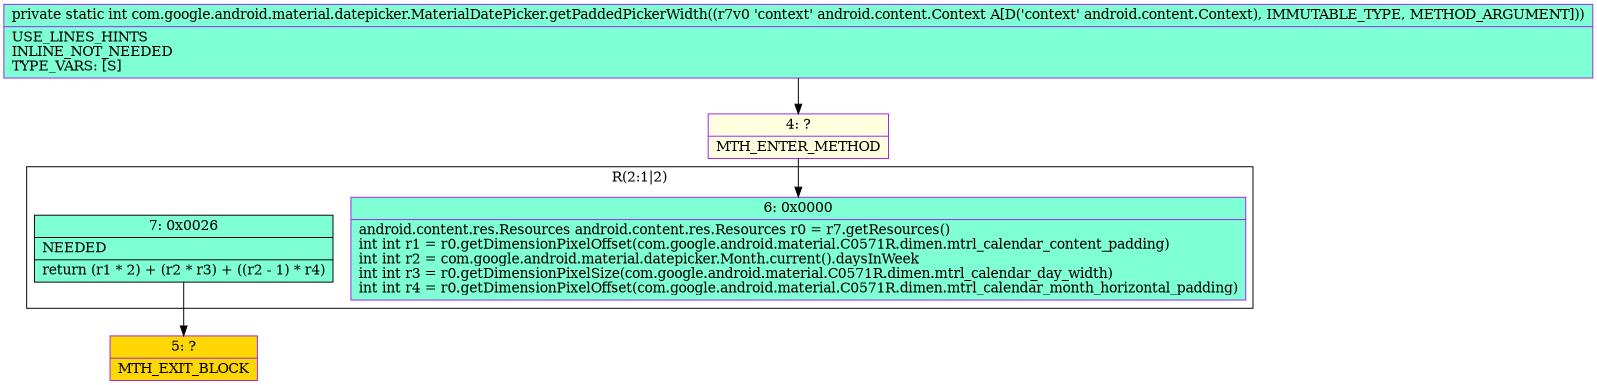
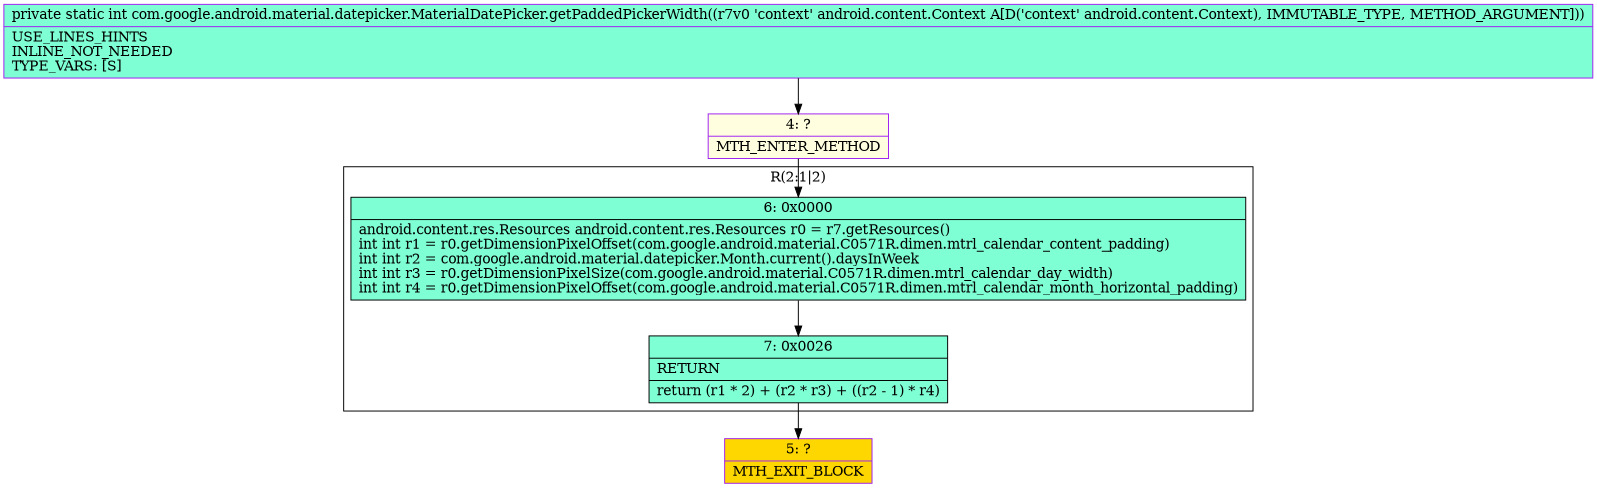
(75, 248) -> (688, 369)
(798, 249) -> (798, 249)
none -> (798, 313)
